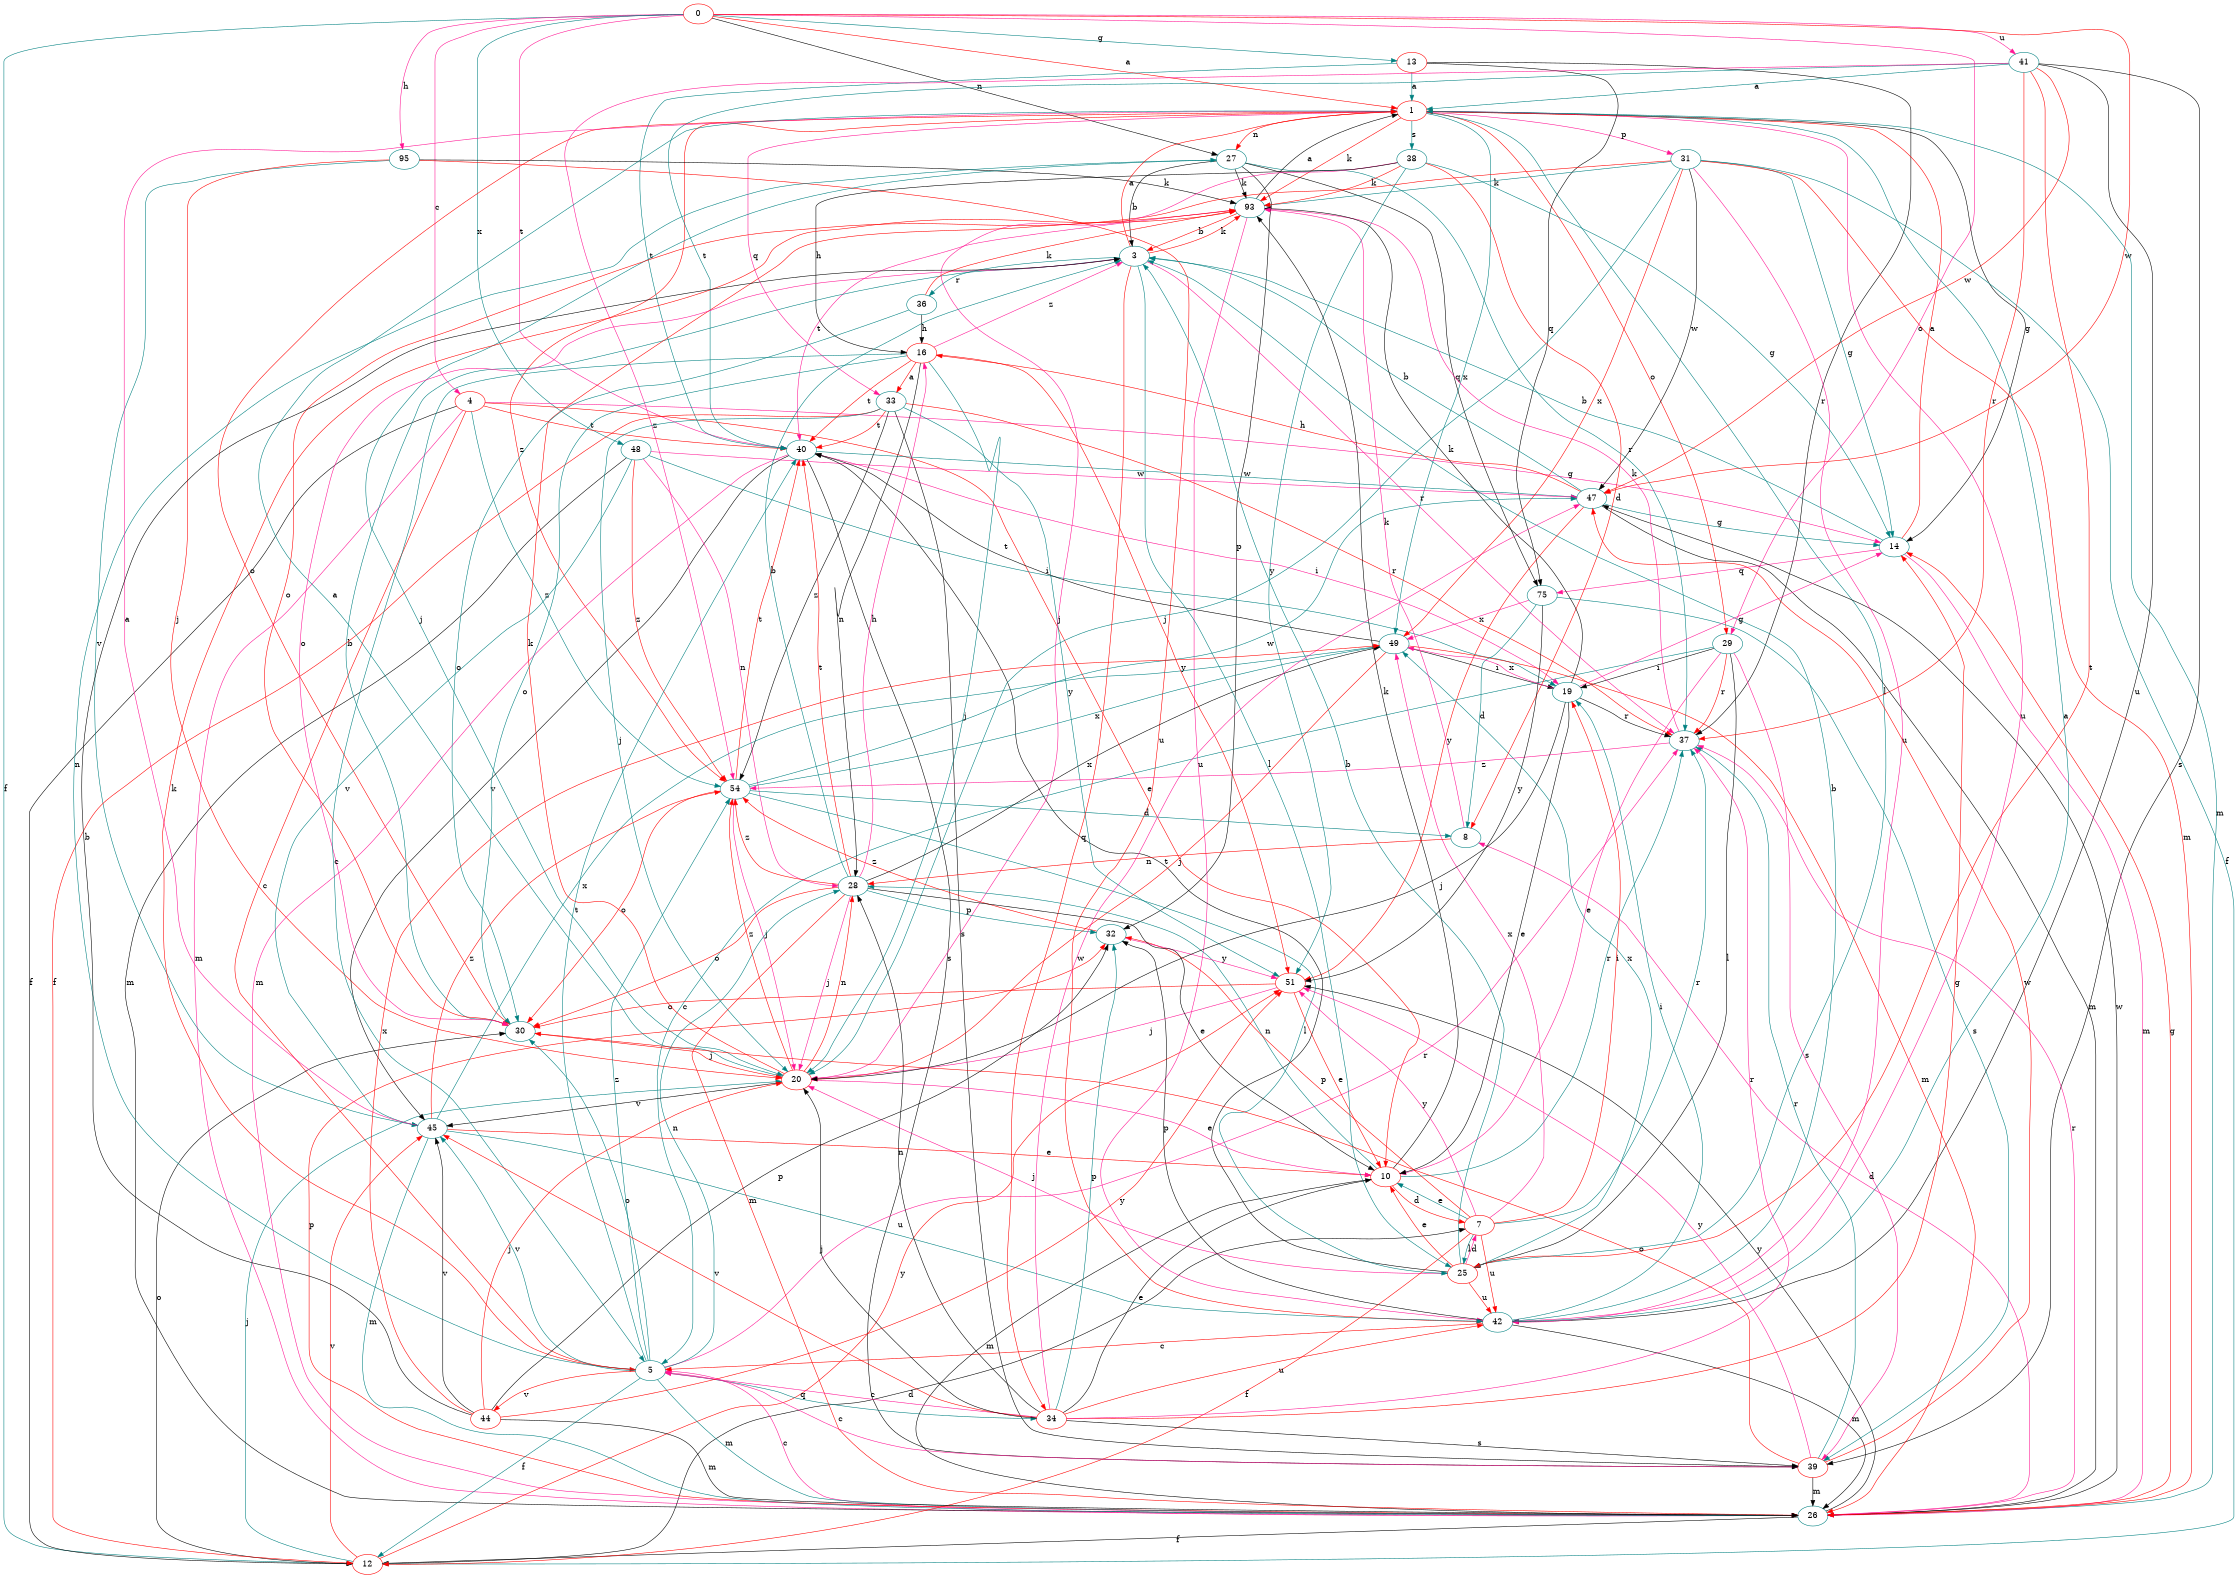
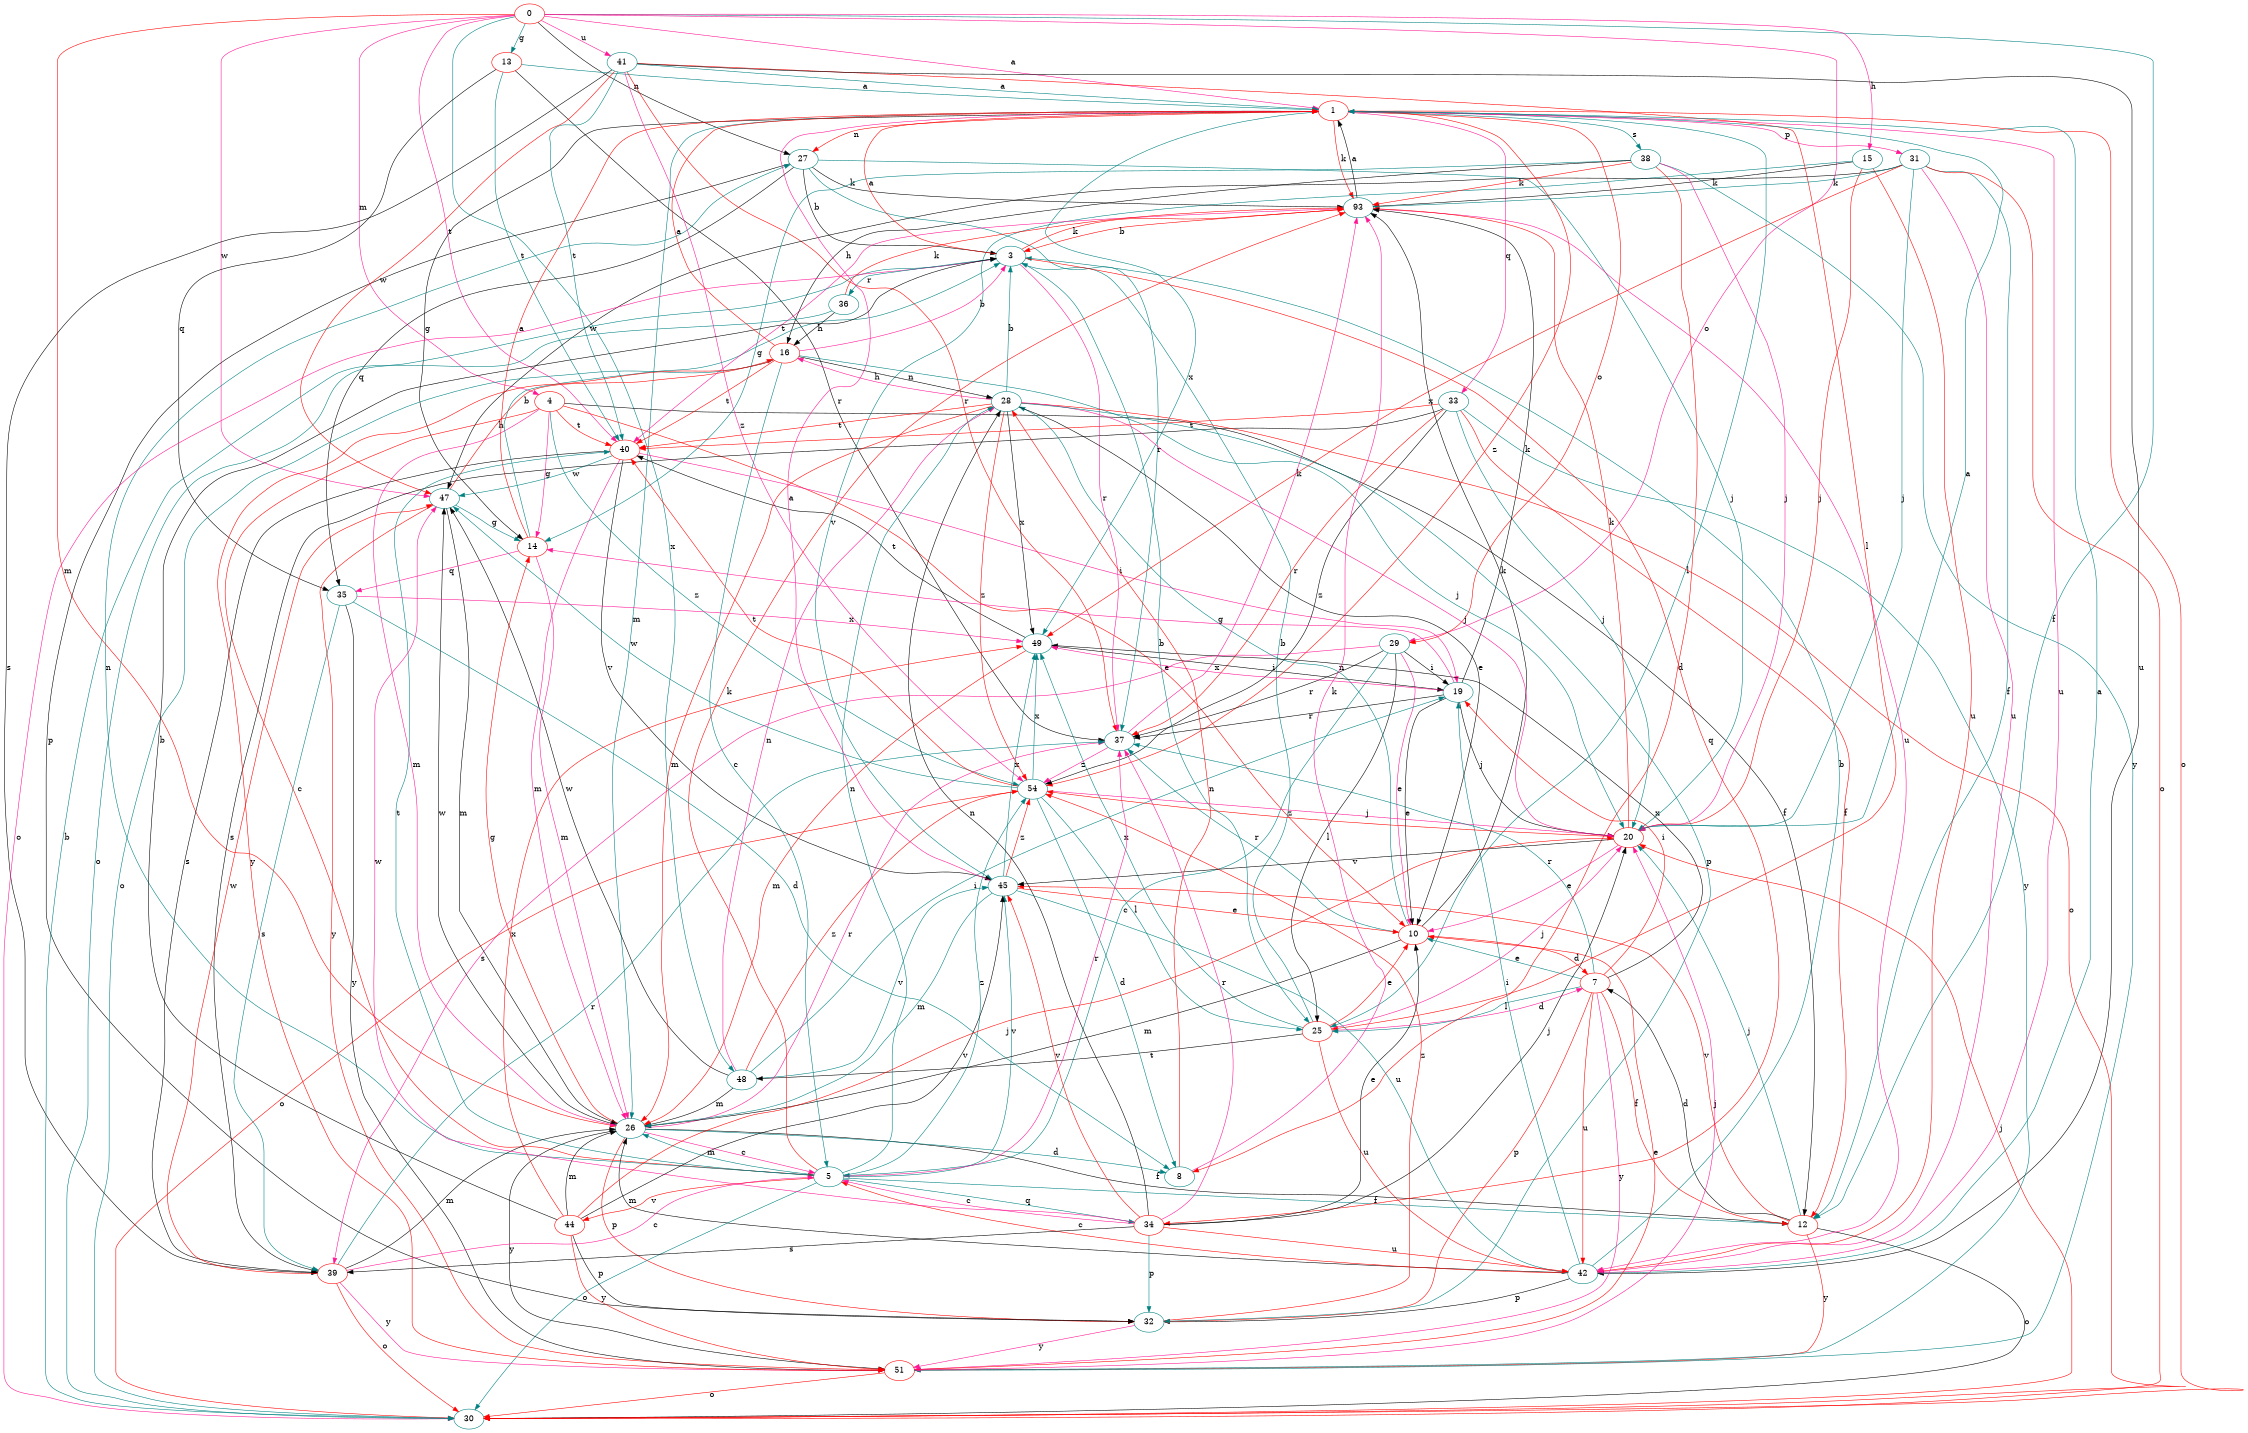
(1997, 33) -> (221, 205)
(1052, 62) -> (929, 62)
(404, 159) -> (1867, 159)
(437, 208) -> (363, 208)
(1051, 305) -> (982, 305)
(1832, 310) -> none
(1373, 361) -> none
(908, 375) -> (707, 137)
(801, 450) -> (625, 450)
(1111, 477) -> (569, 808)
(1894, 547) -> (532, 547)
(1542, 595) -> (342, 595)
(2091, 668) -> (1867, 547)
(1718, 694) -> (1263, 699)
(1270, 765) -> (1162, 644)
(2187, 890) -> (57, 495)
(1123, 902) -> none
(1218, 909) -> (1033, 1063)
(1505, 941) -> (1489, 689)
(838, 990) -> none
(1891, 1200) -> (1032, 1154)
(1886, 1292) -> none
